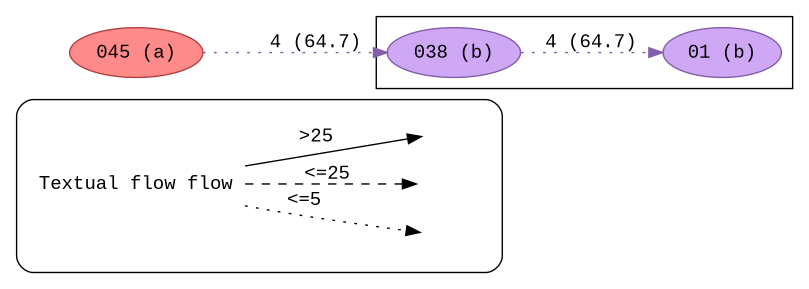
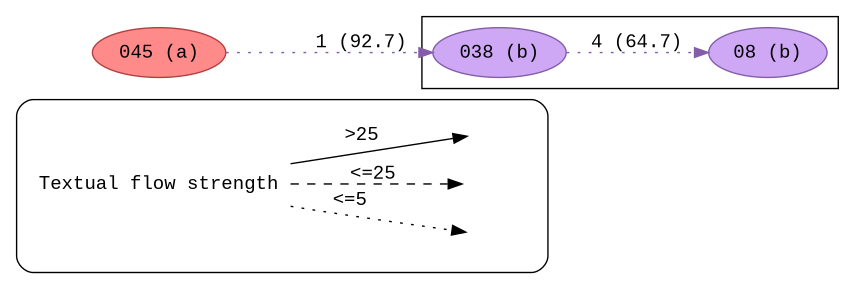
(316, 42) -> (362, 42)
(722, 53) -> (768, 53)
(136, 184) -> (159, 184)
